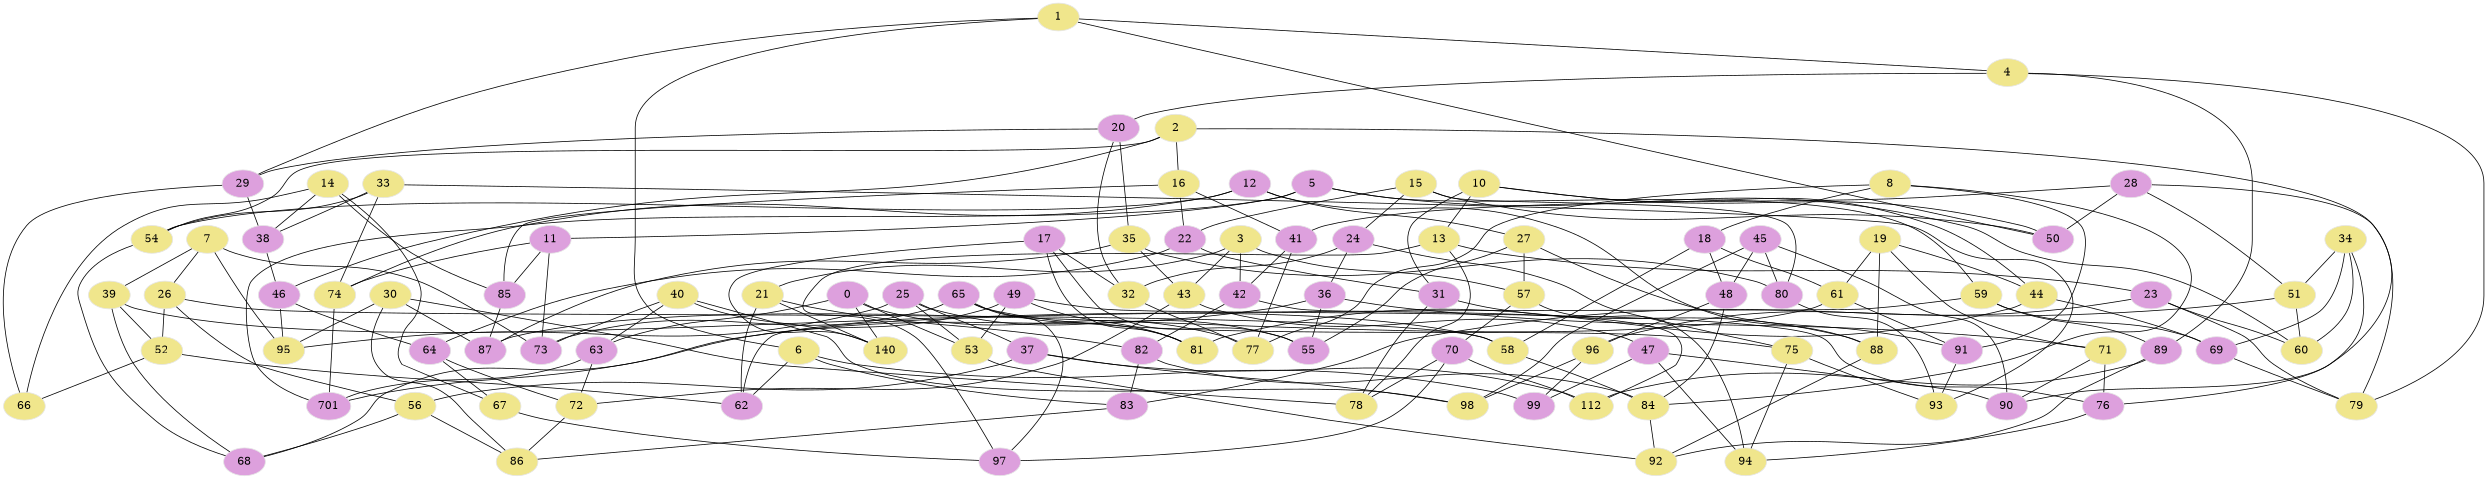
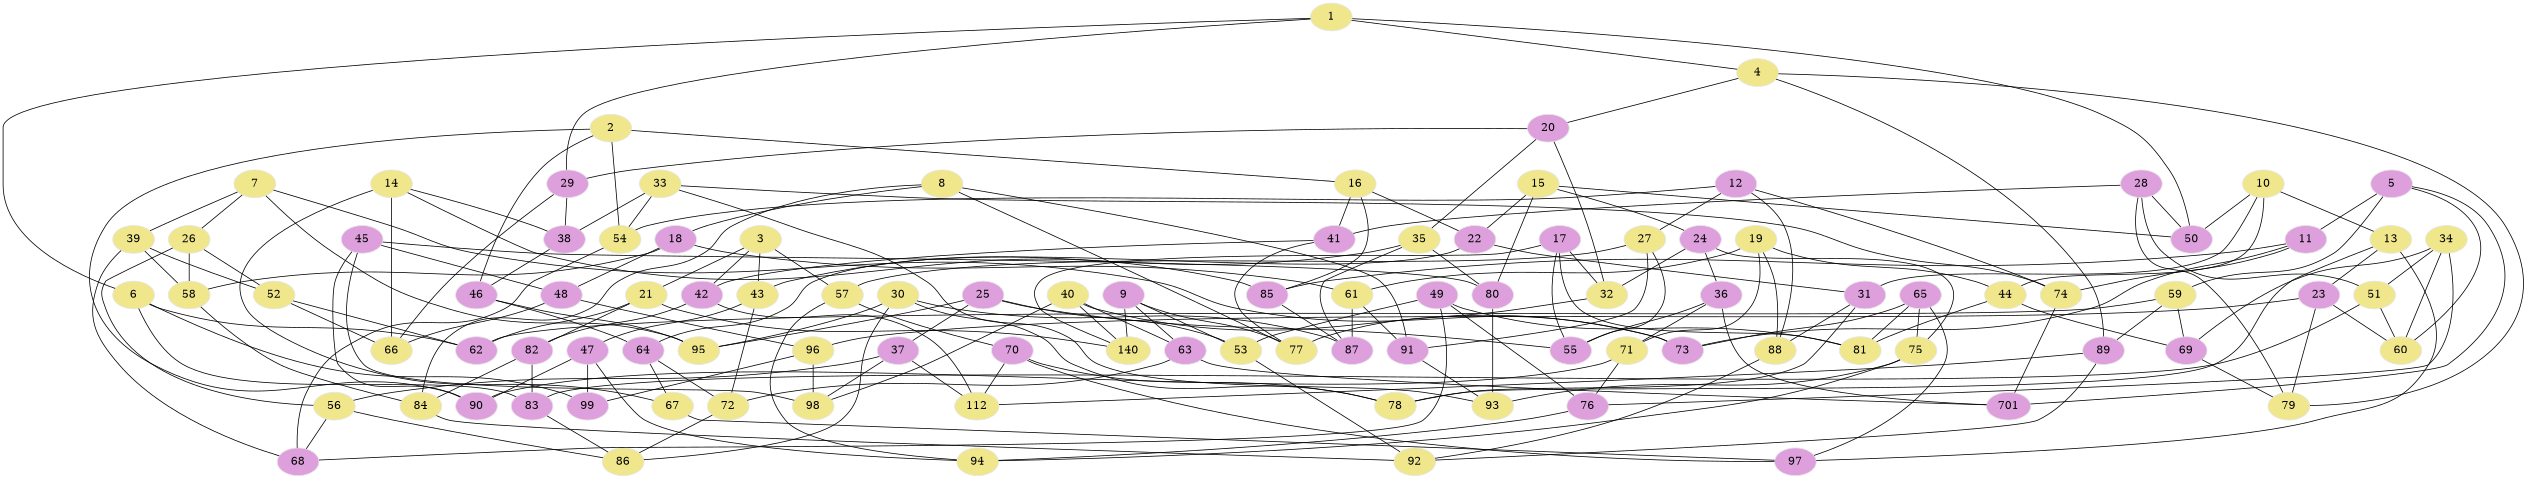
(848, 295) -> (1124, 295)
(1701, 365) -> (452, 328)
